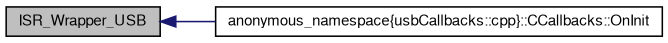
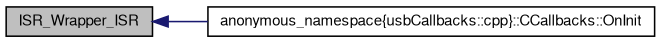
(83, 22) -> (79, 22)
